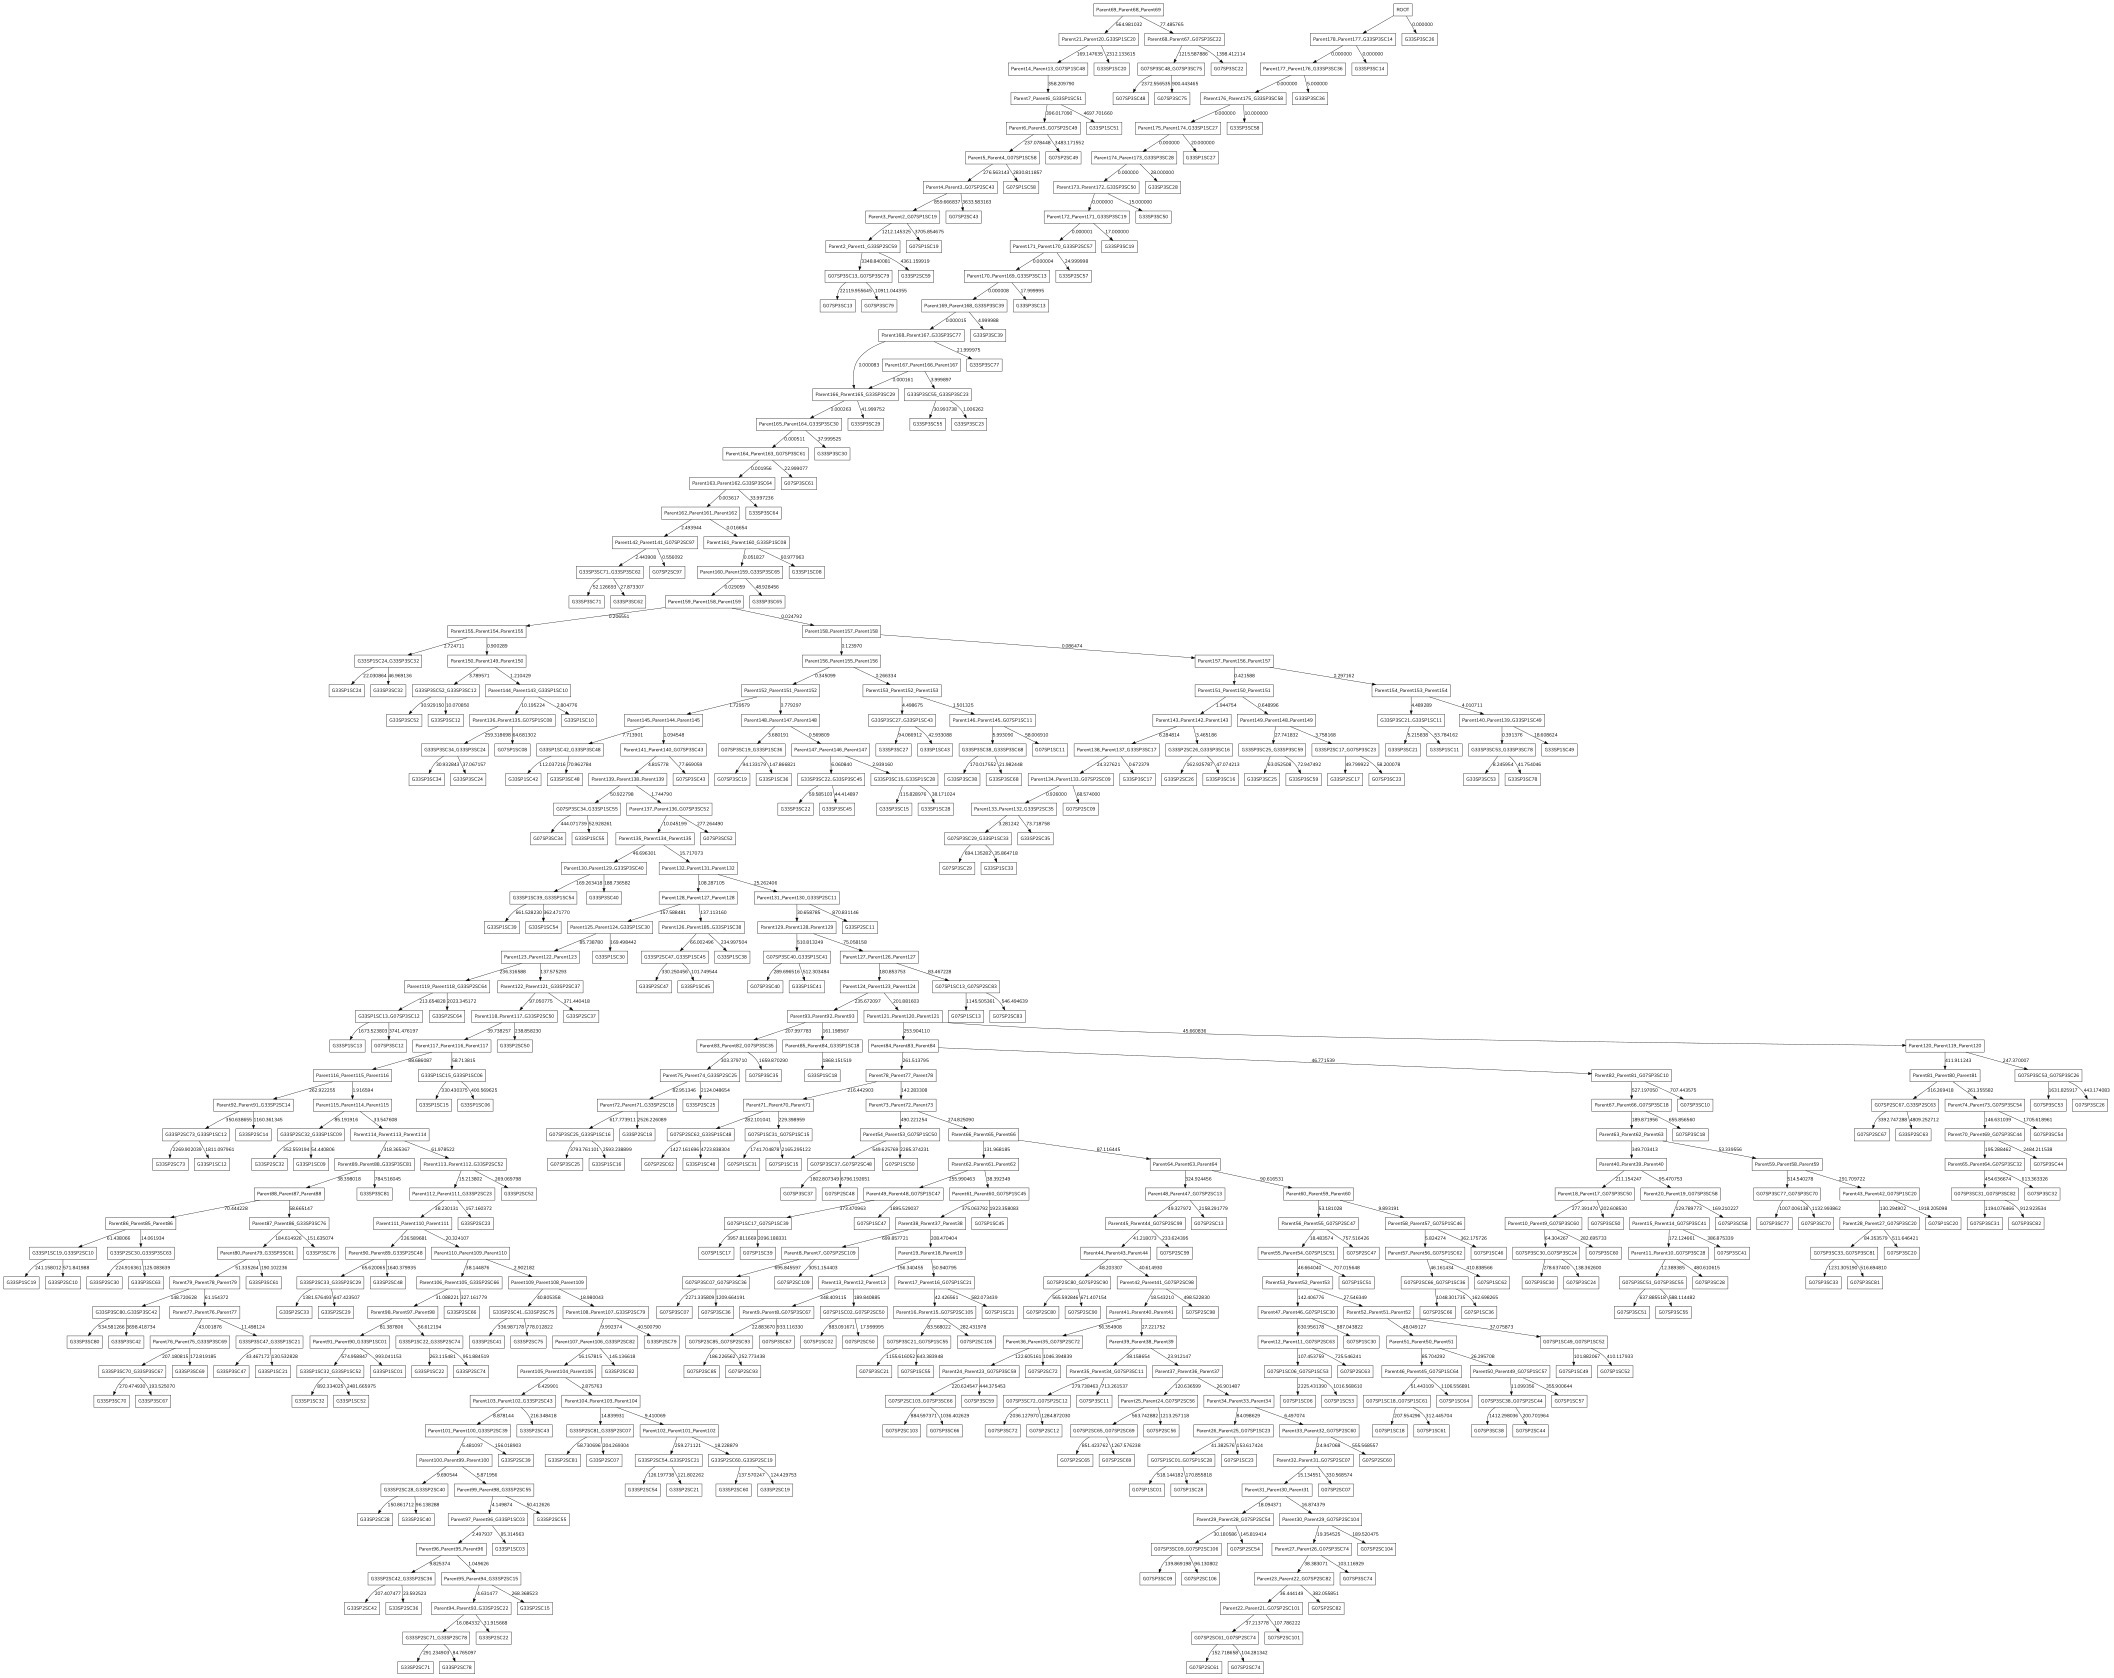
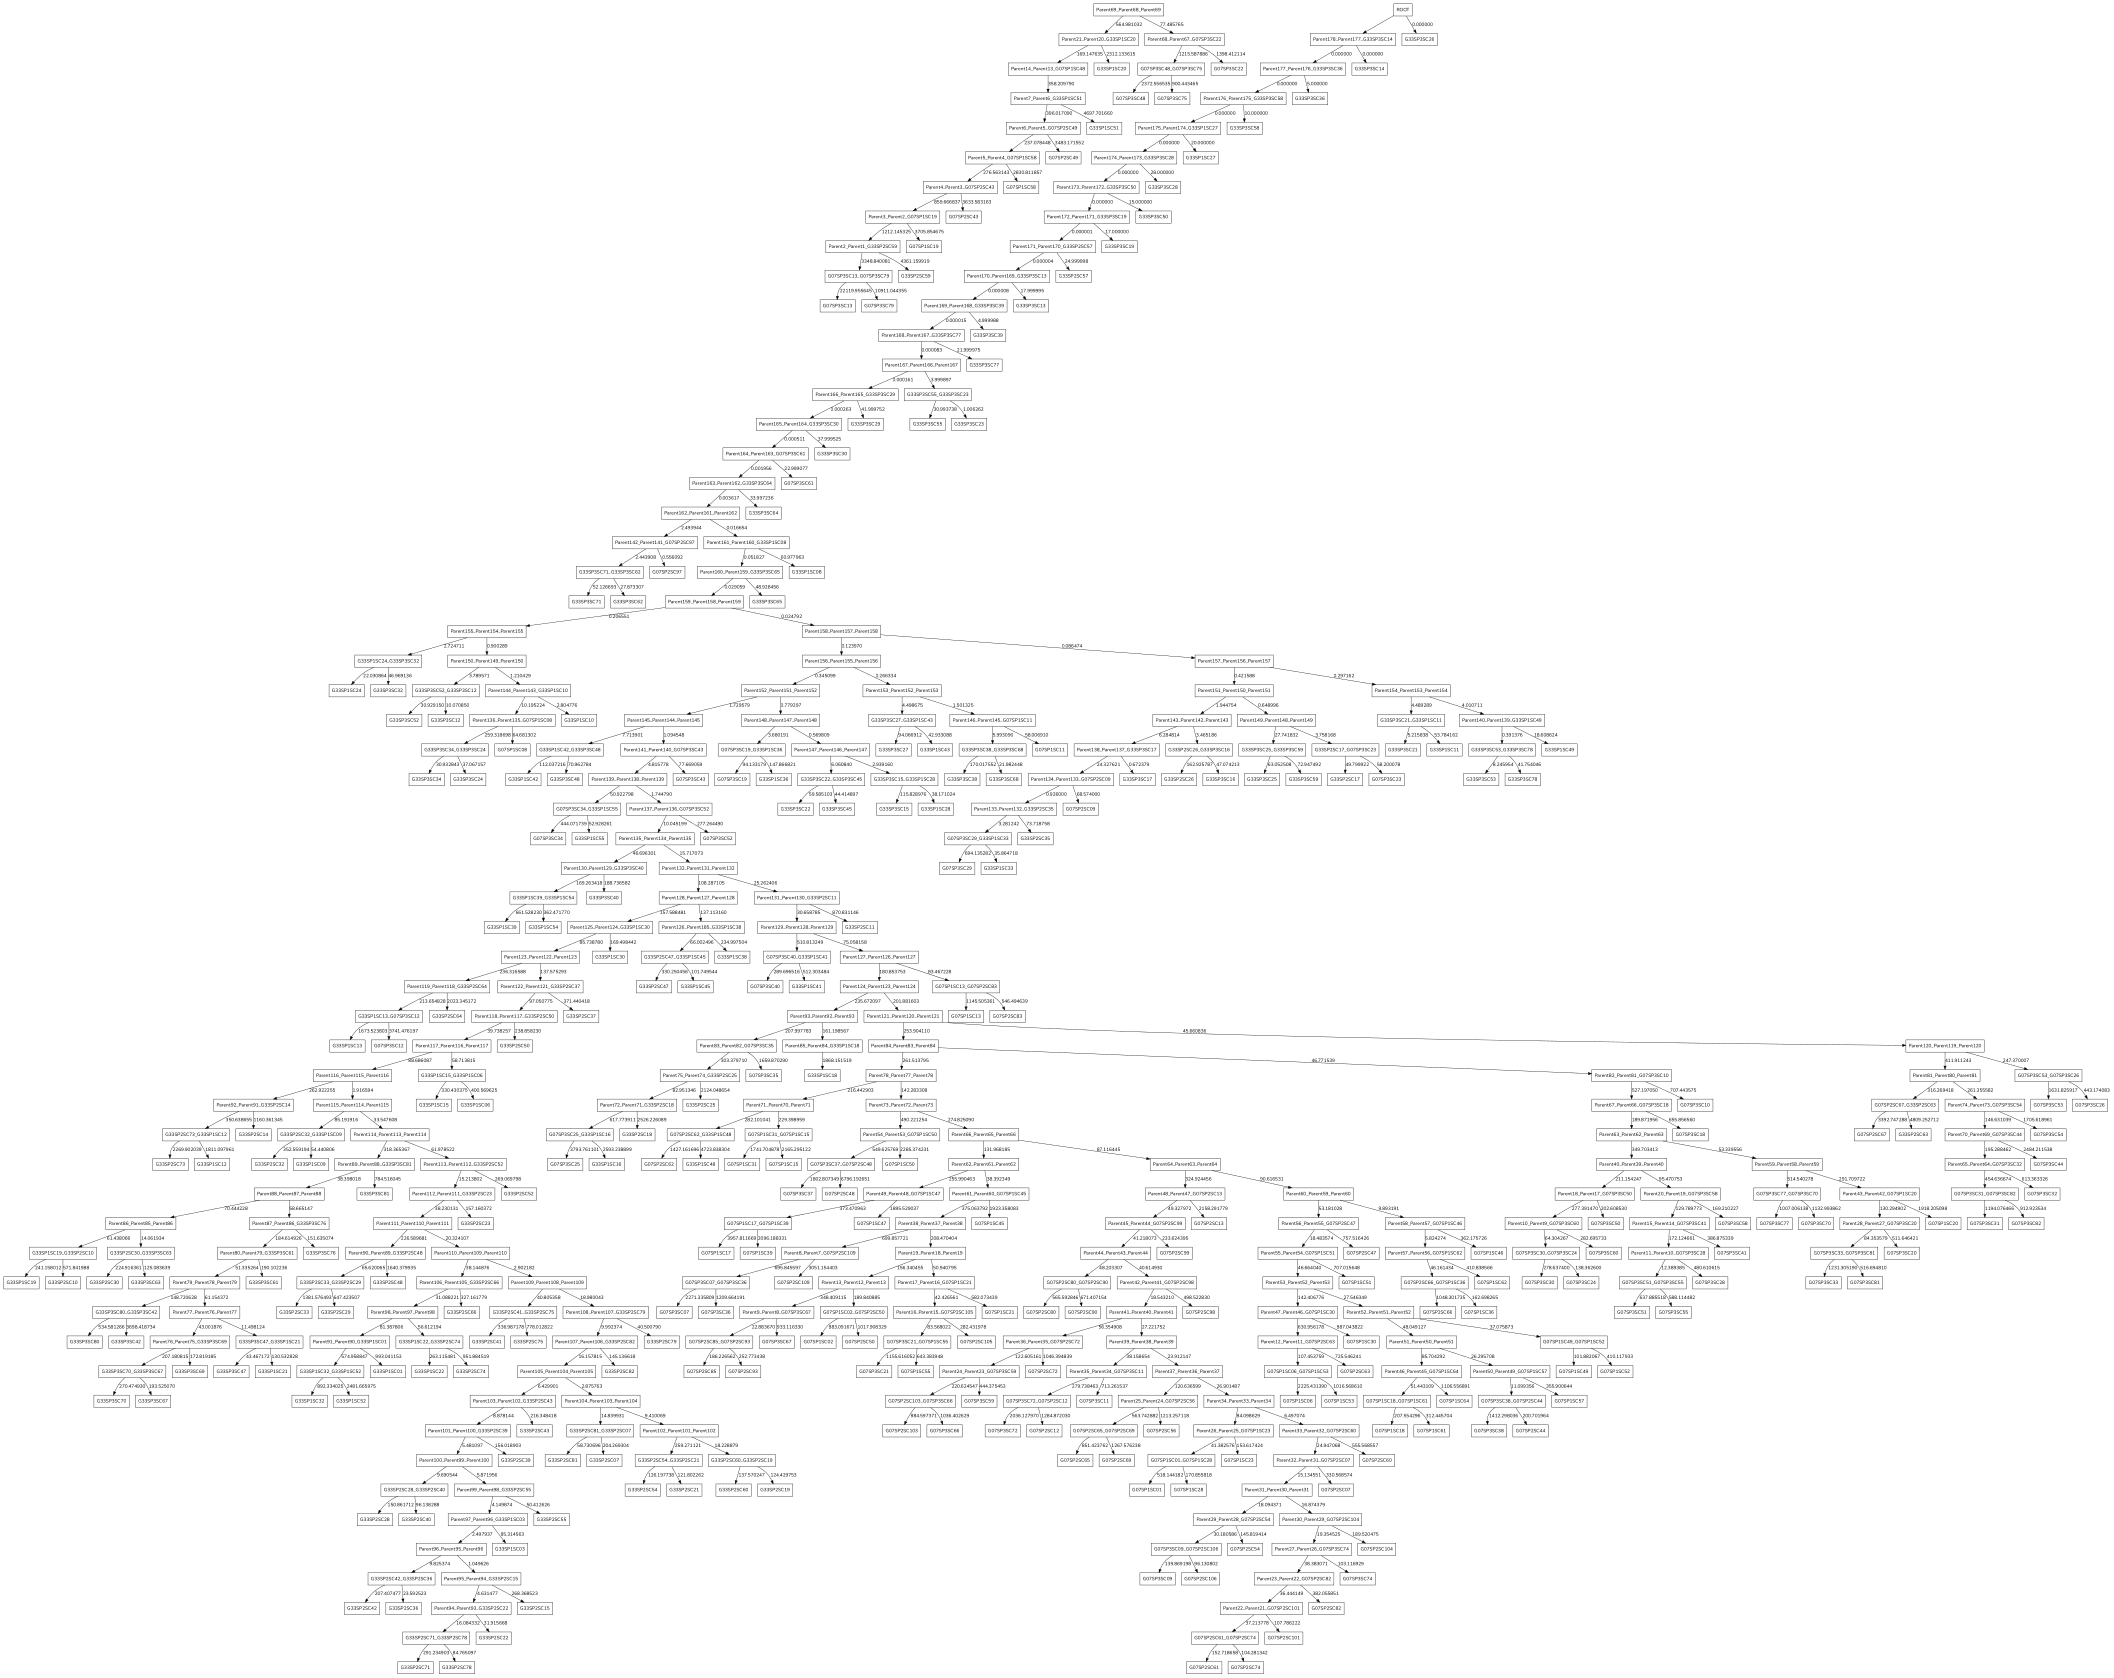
(860, 357) -> (921, 349)
(872, 1327) -> (872, 1327)
